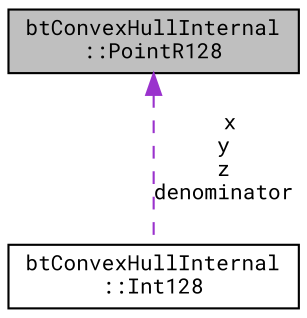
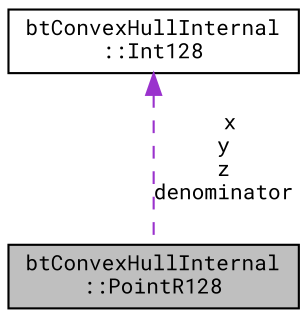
(154, 170) -> (154, 170)
